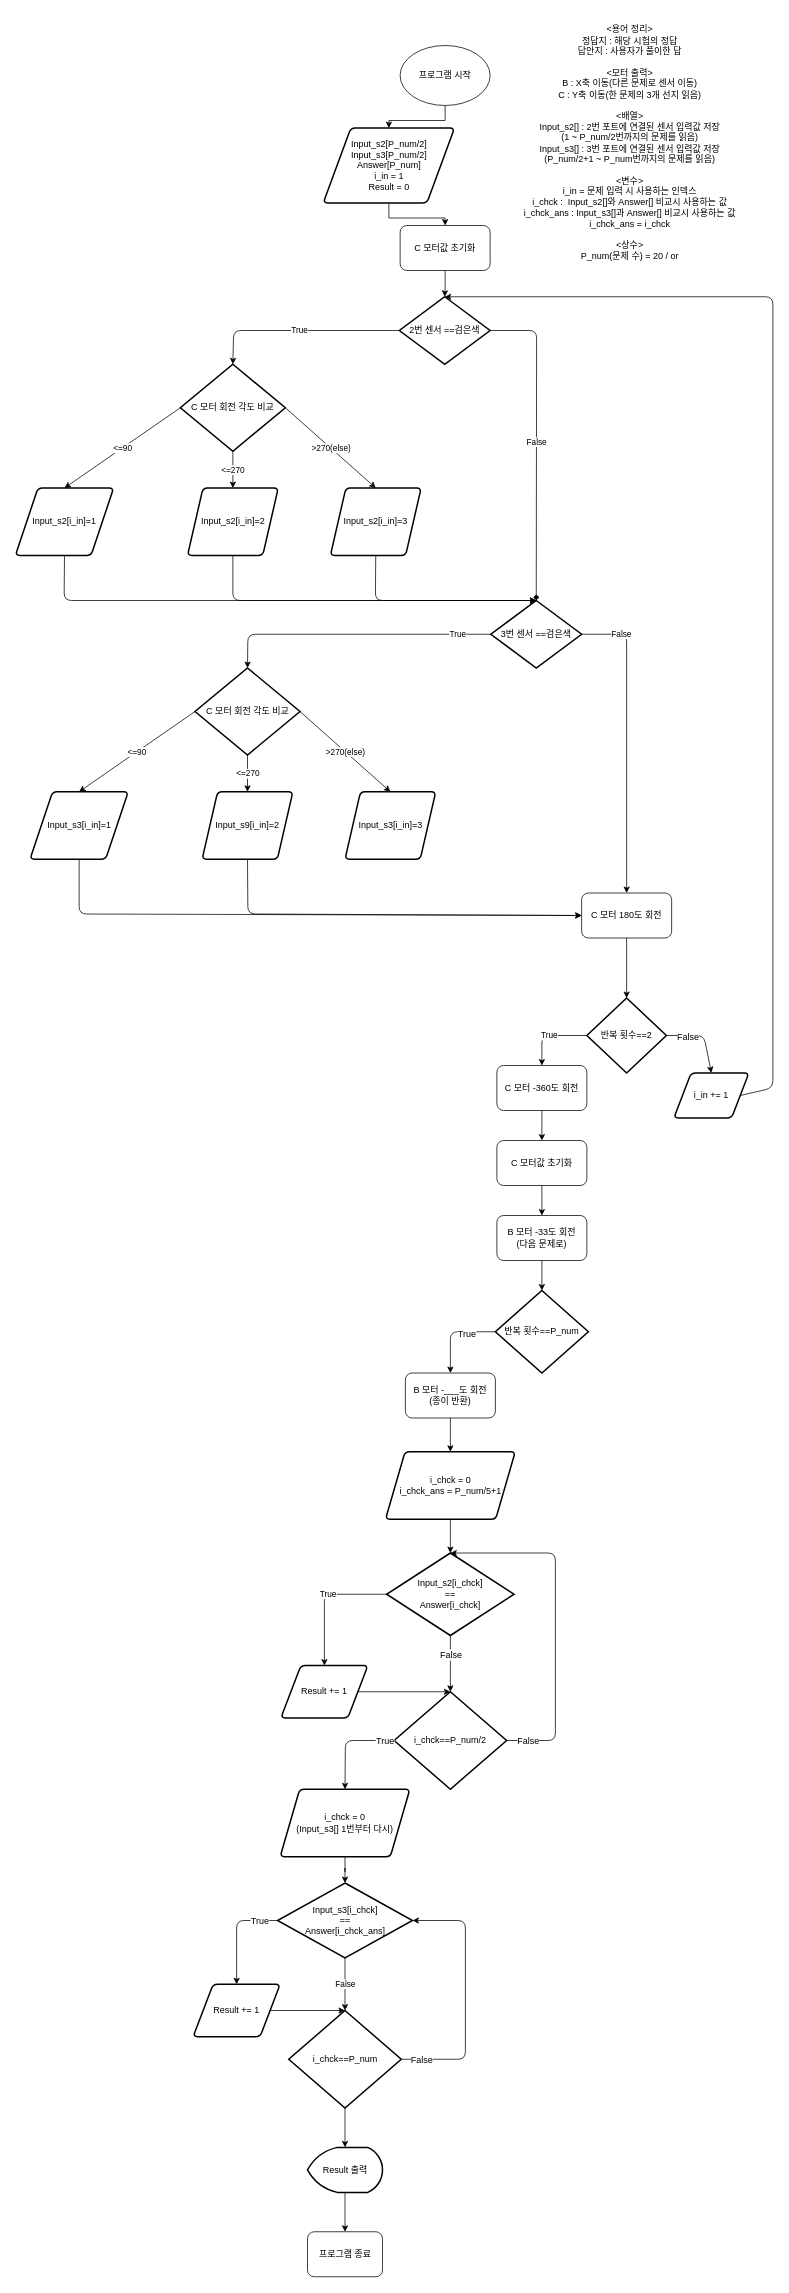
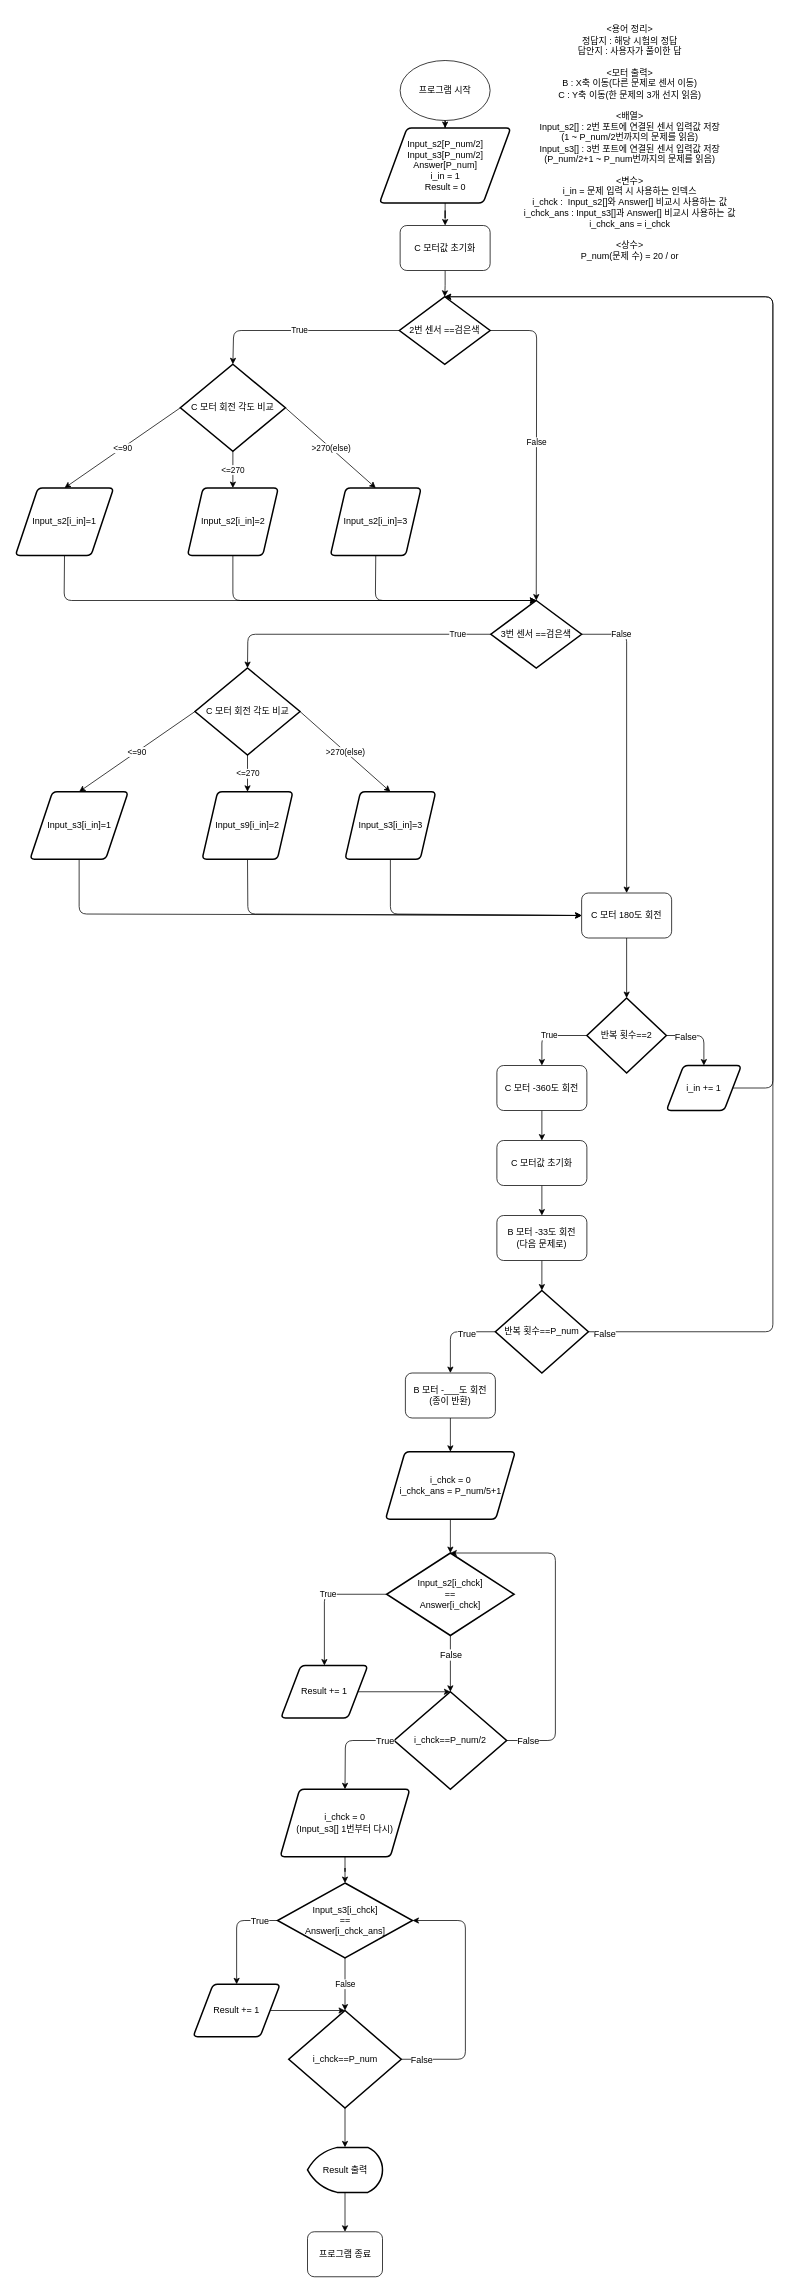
(445, 75) -> (445, 90)
(389, 165) -> (445, 165)
(536, 593) -> (536, 594)
none -> (390, 885)
(711, 1095) -> (704, 1088)
none -> (773, 1299)
